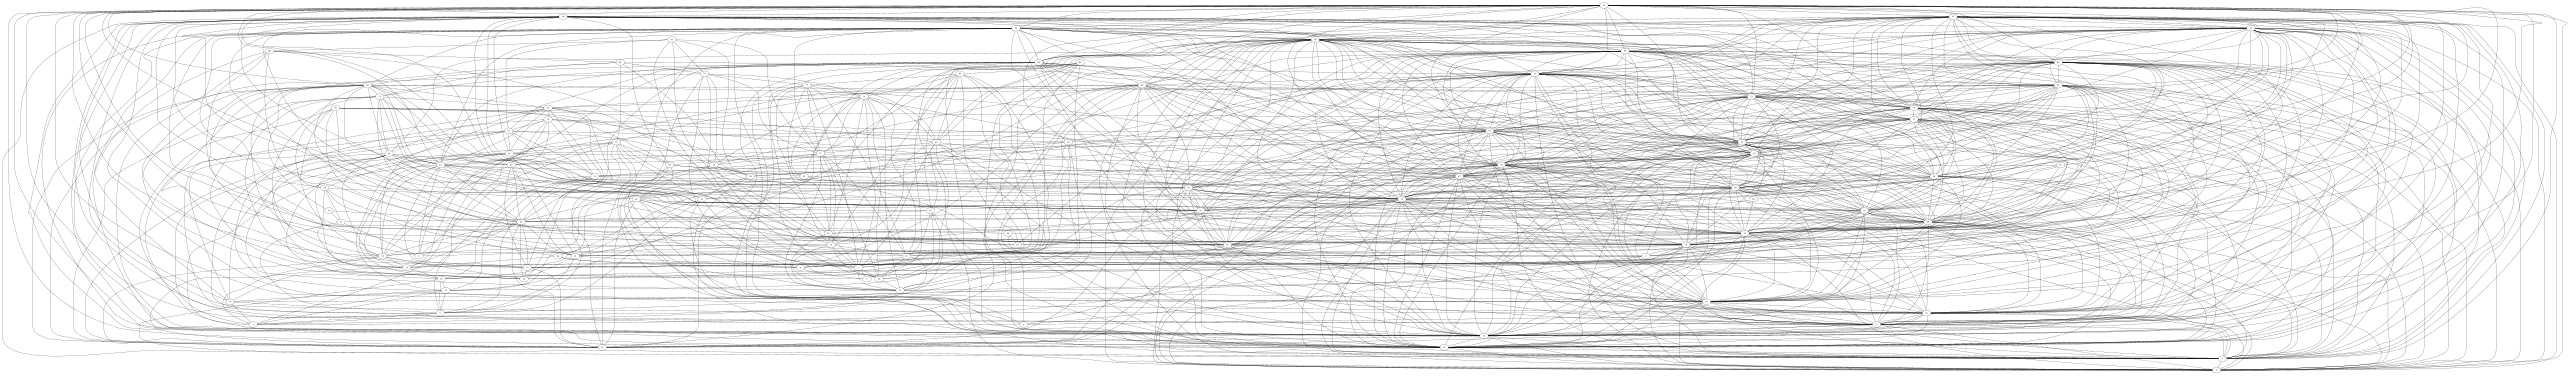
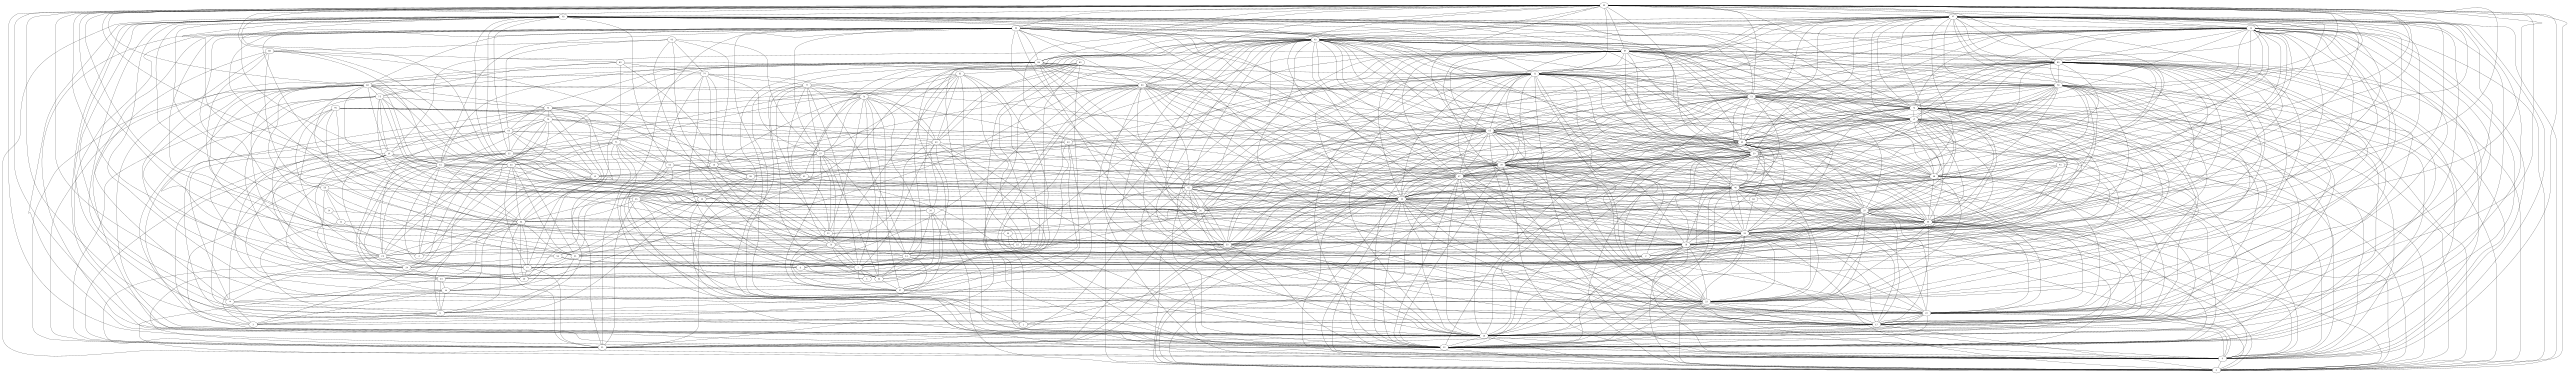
(1210, 97) -> (1210, 97)
